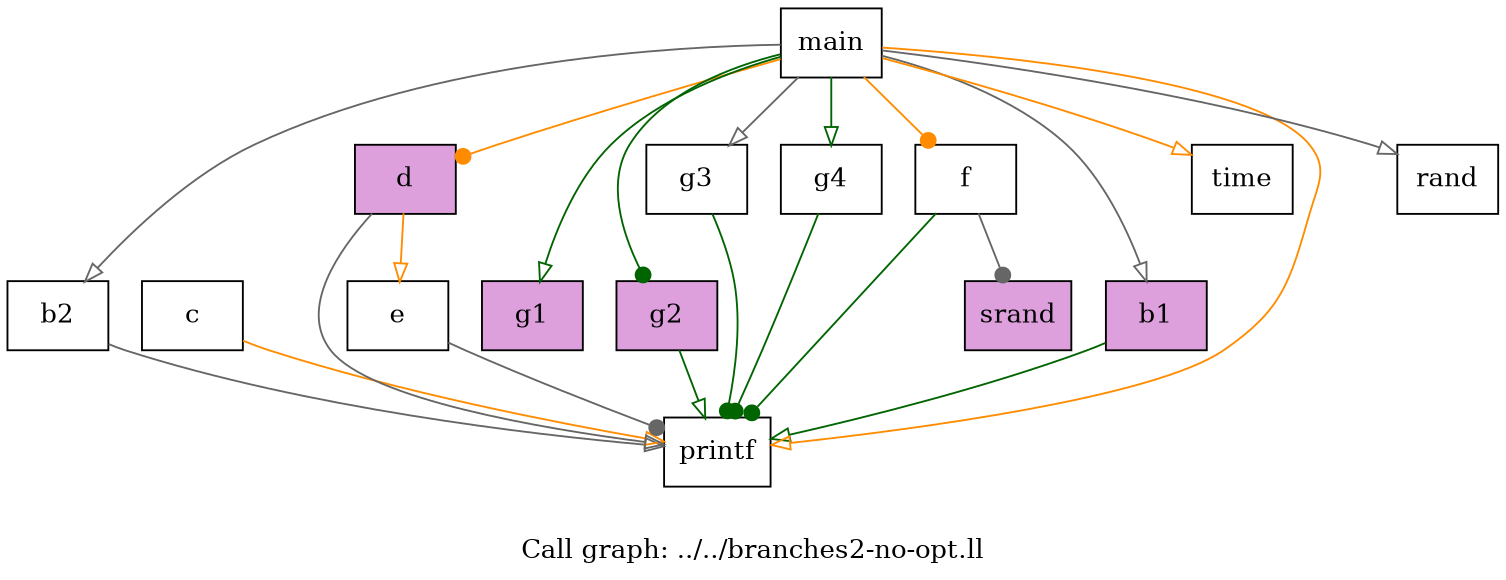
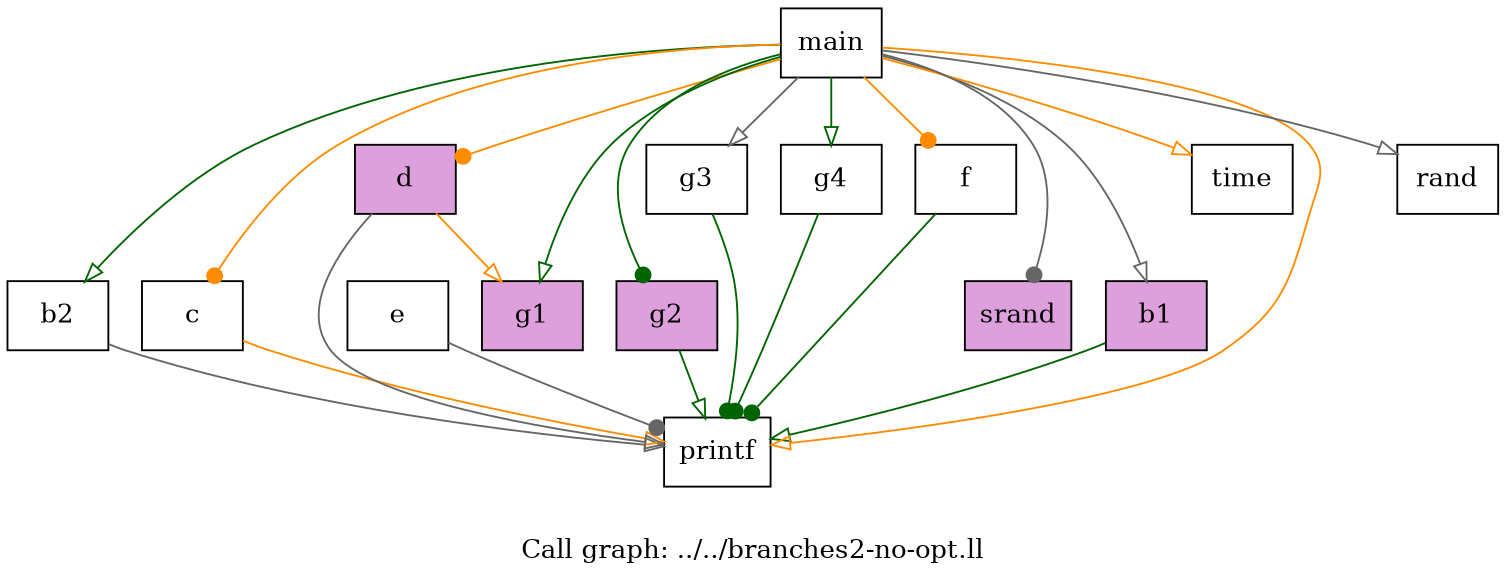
(414, 90) -> (414, 90)
none -> (469, 90)
(402, 238) -> (462, 241)
(989, 240) -> (1016, 124)
